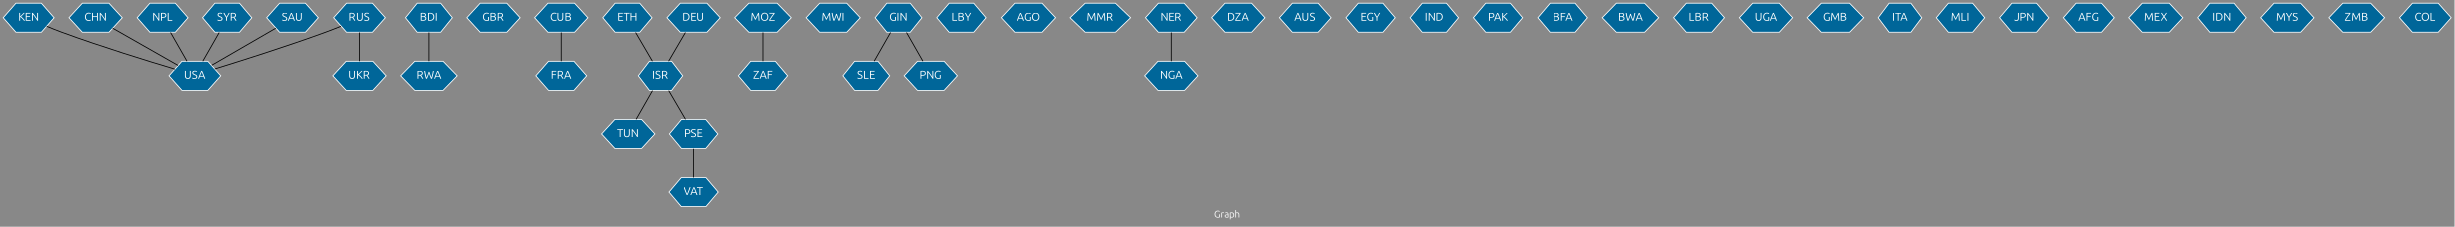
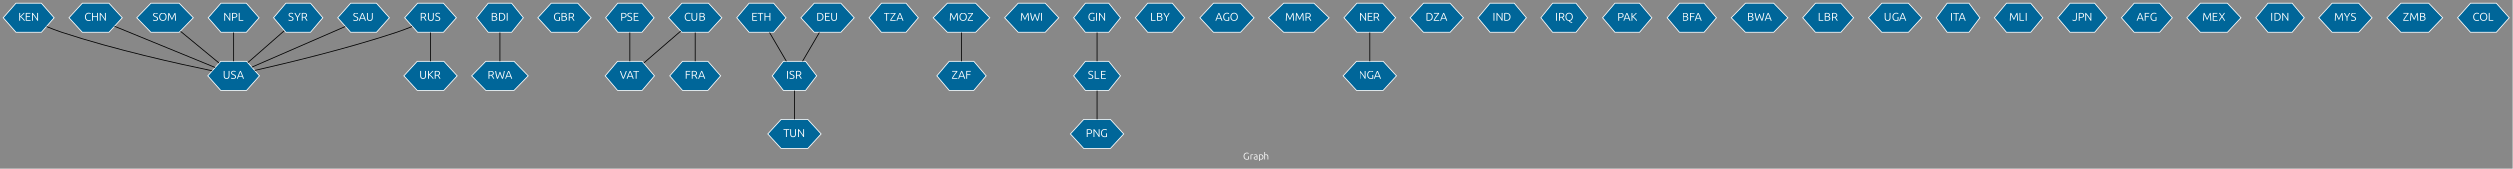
none -> (165, 18)
none -> (894, 18)
(1305, 18) -> none
(1371, 18) -> none
none -> (1564, 18)
(1835, 18) -> none
none -> (662, 47)
(915, 47) -> (1097, 105)
(677, 105) -> none
